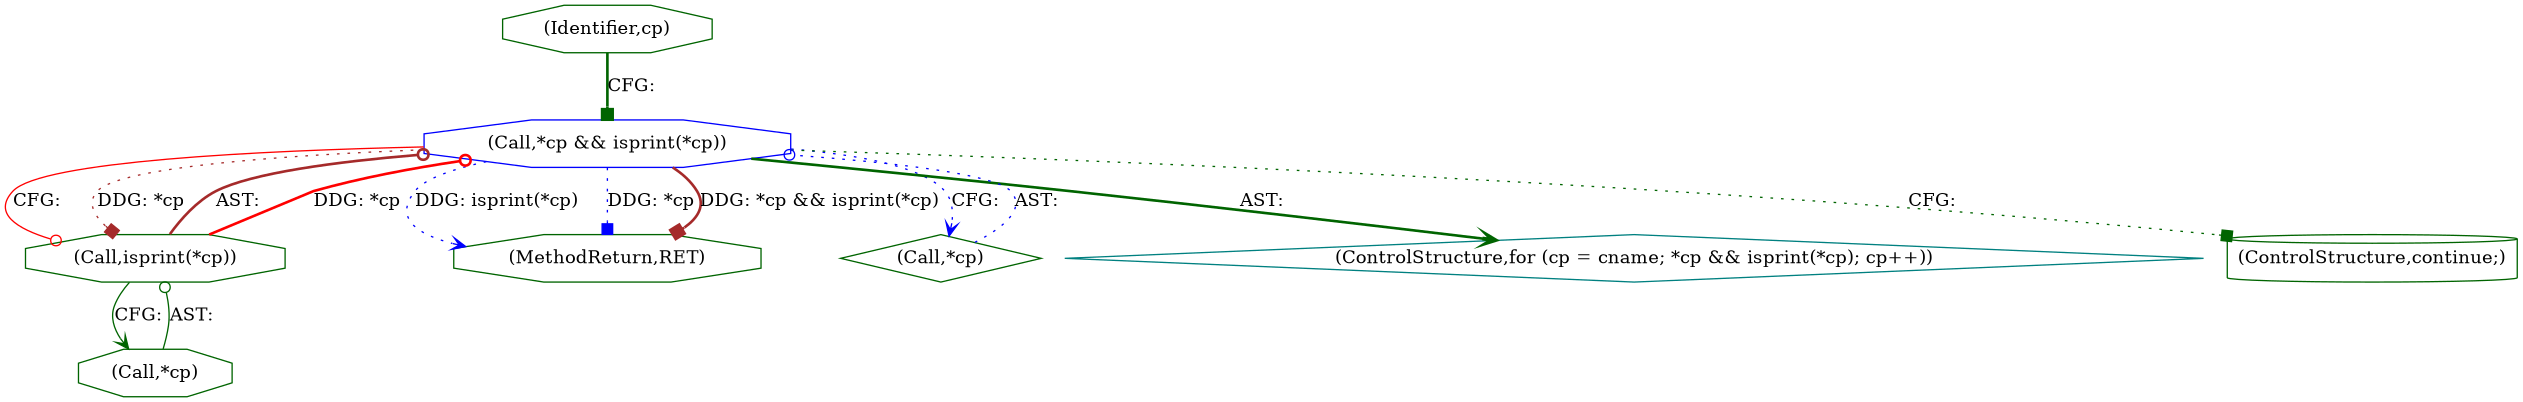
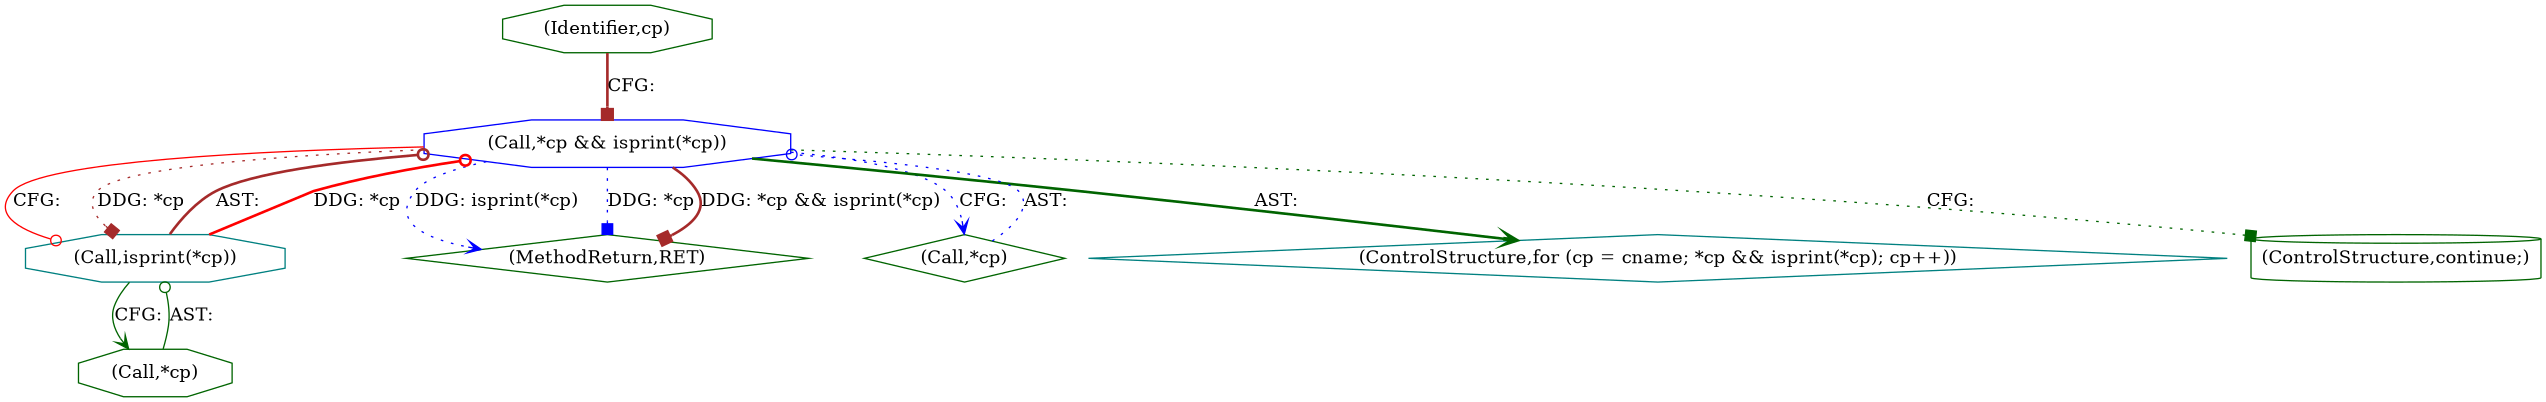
(607, 80) -> (607, 80)
(155, 258) -> (155, 258)
(607, 258) -> (607, 258)
